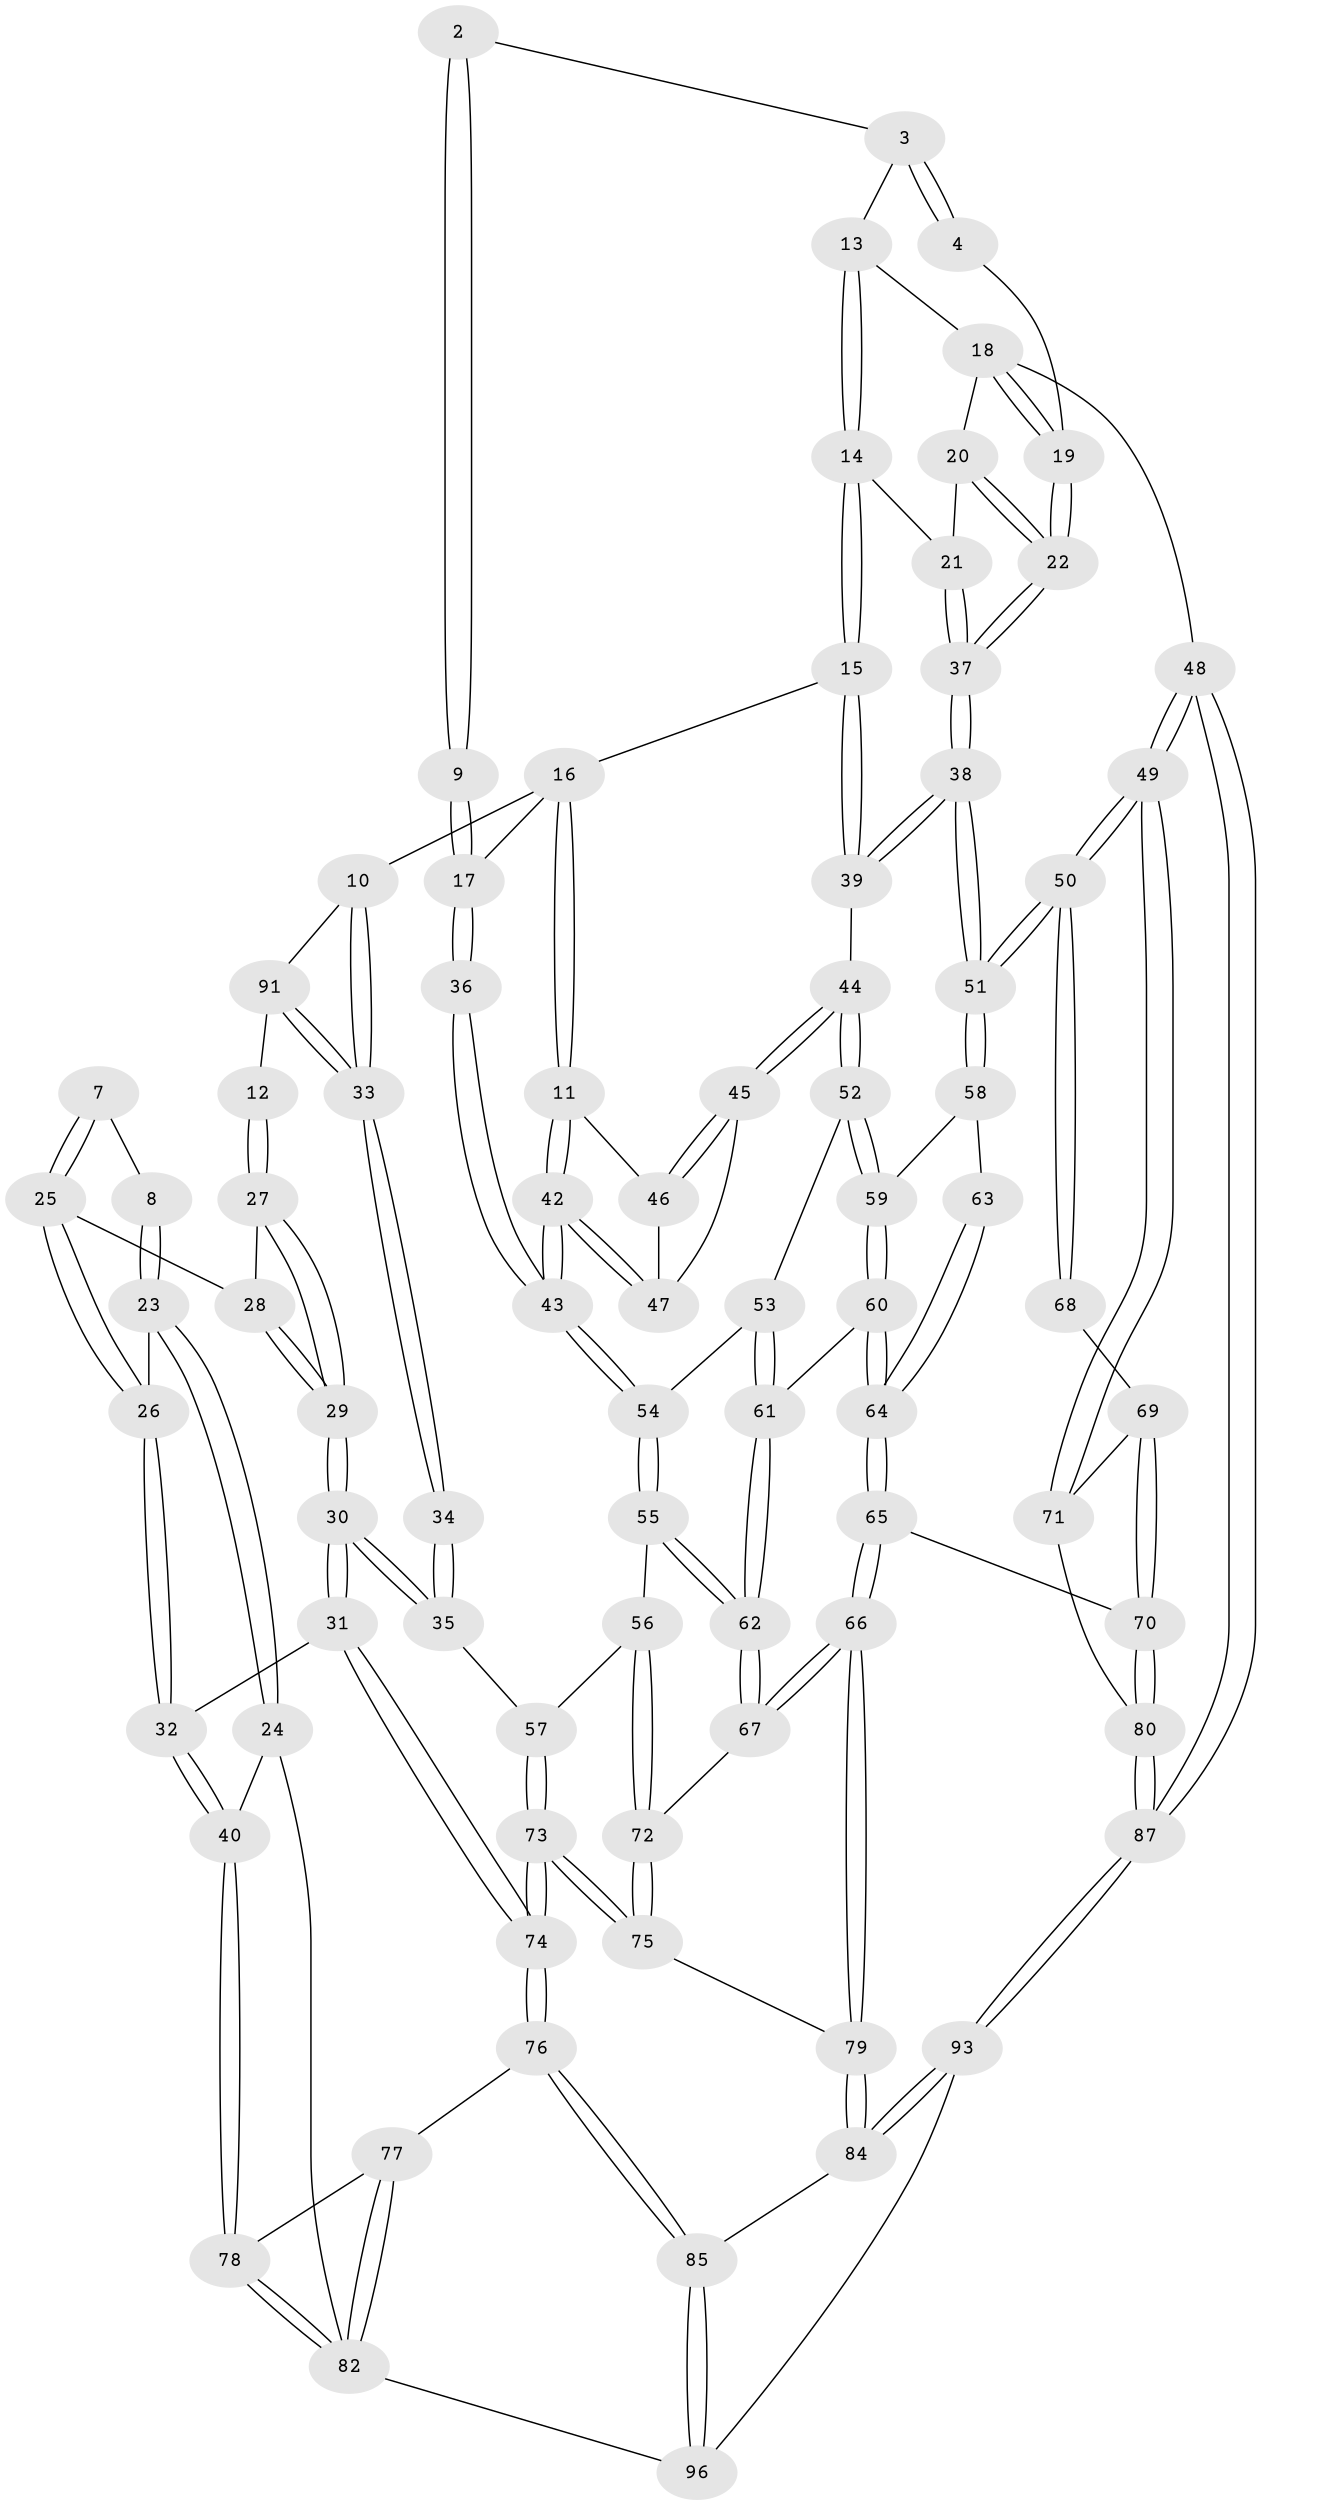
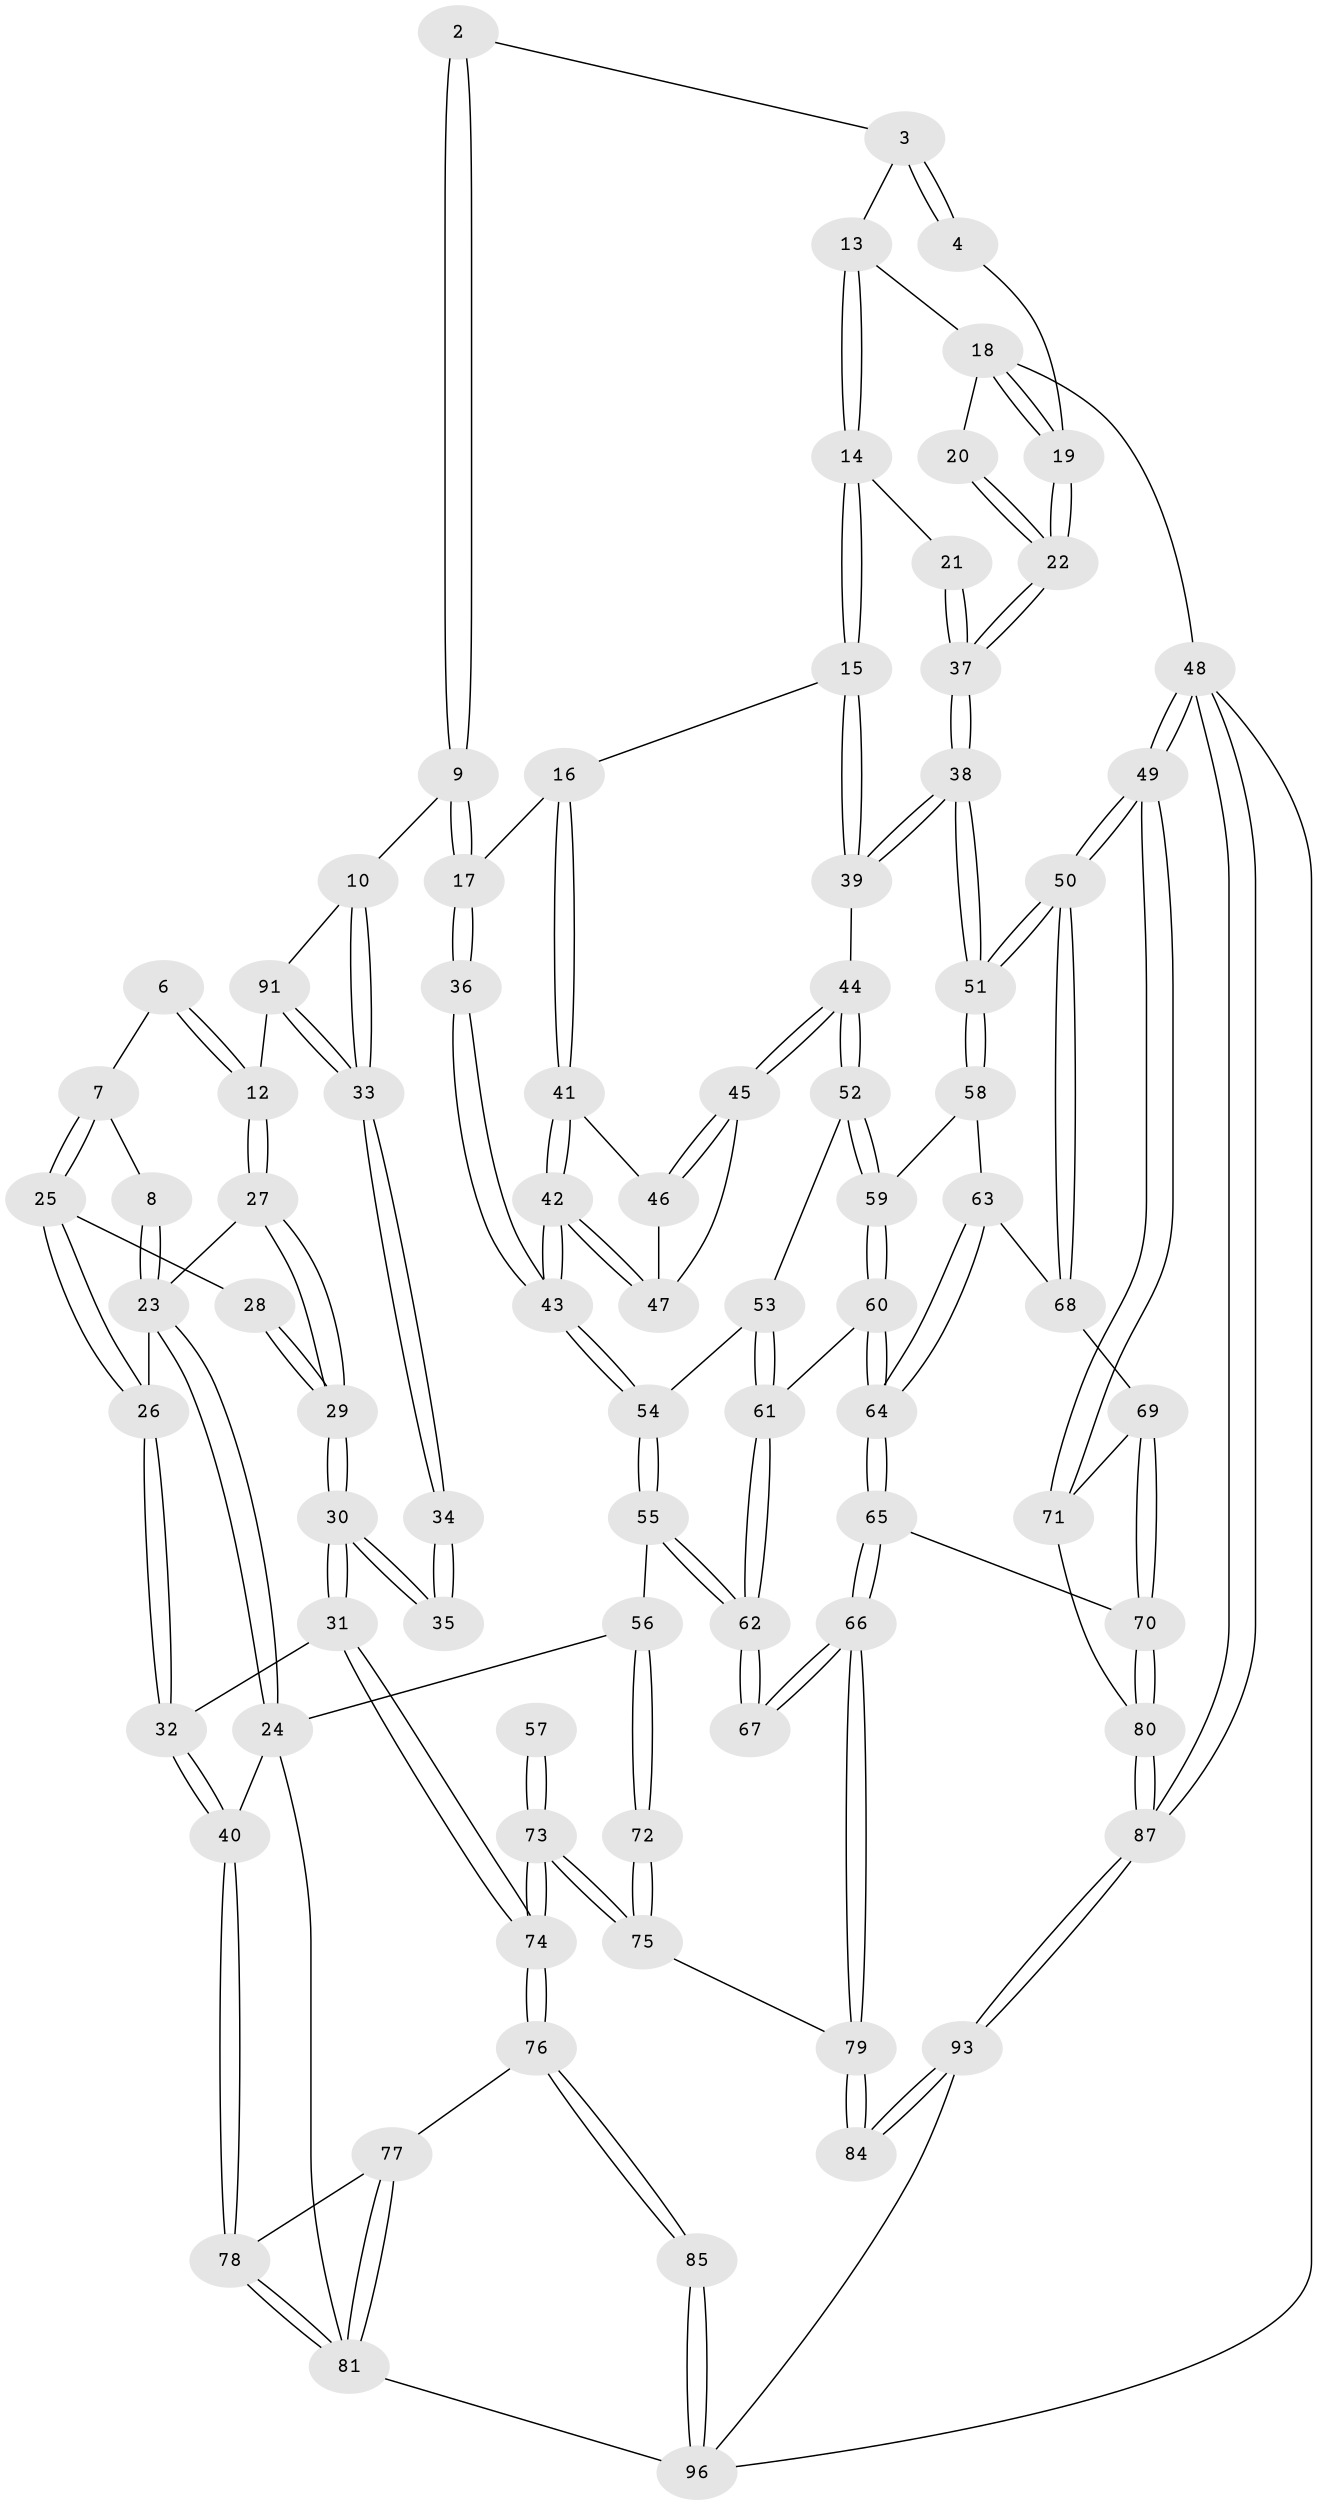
(955, 510) -> none
(461, 828) -> (408, 828)
none -> (164, 987)
(564, 1093) -> (564, 1093)
(256, 1253) -> (203, 1253)
none -> (1024, 1253)
(490, 1677) -> none
(590, 1677) -> (458, 1677)
none -> (1312, 1780)
(696, 1783) -> none
(776, 2208) -> none
(349, 2367) -> (349, 2367)
